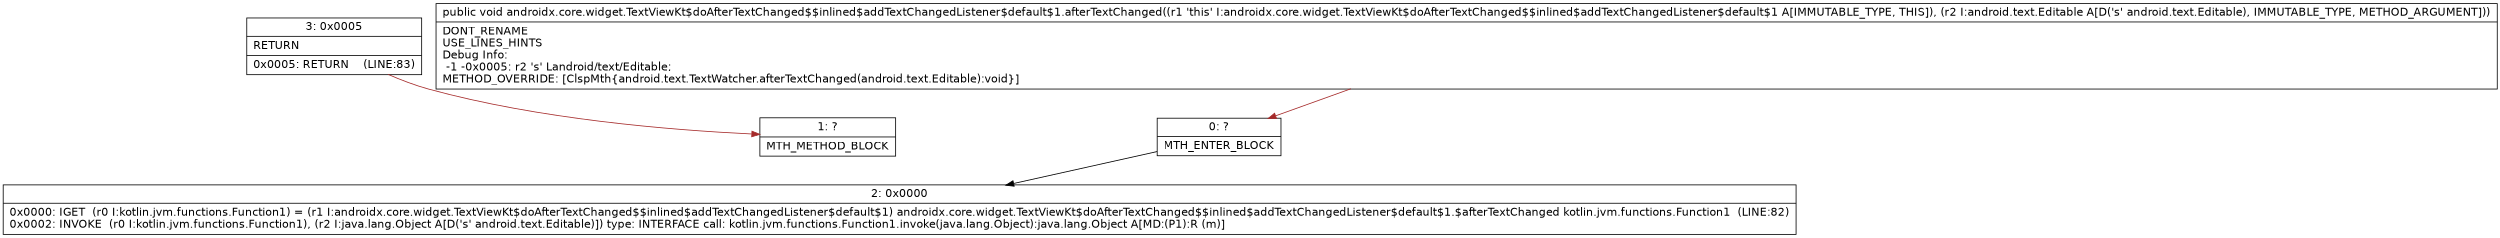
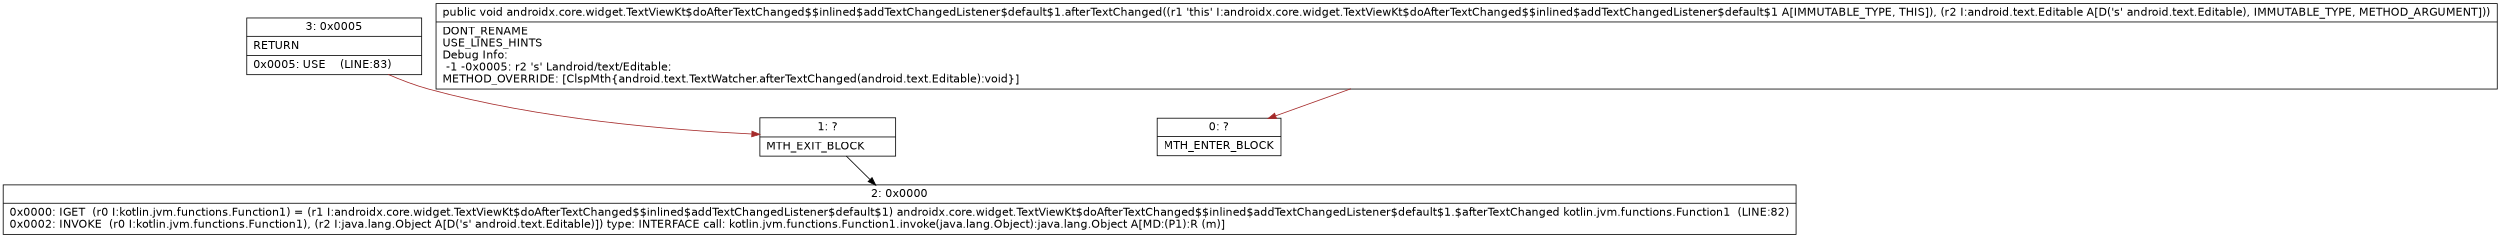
(334, 65) -> (323, 65)
(828, 146) -> (816, 146)
(1085, 167) -> (858, 168)
